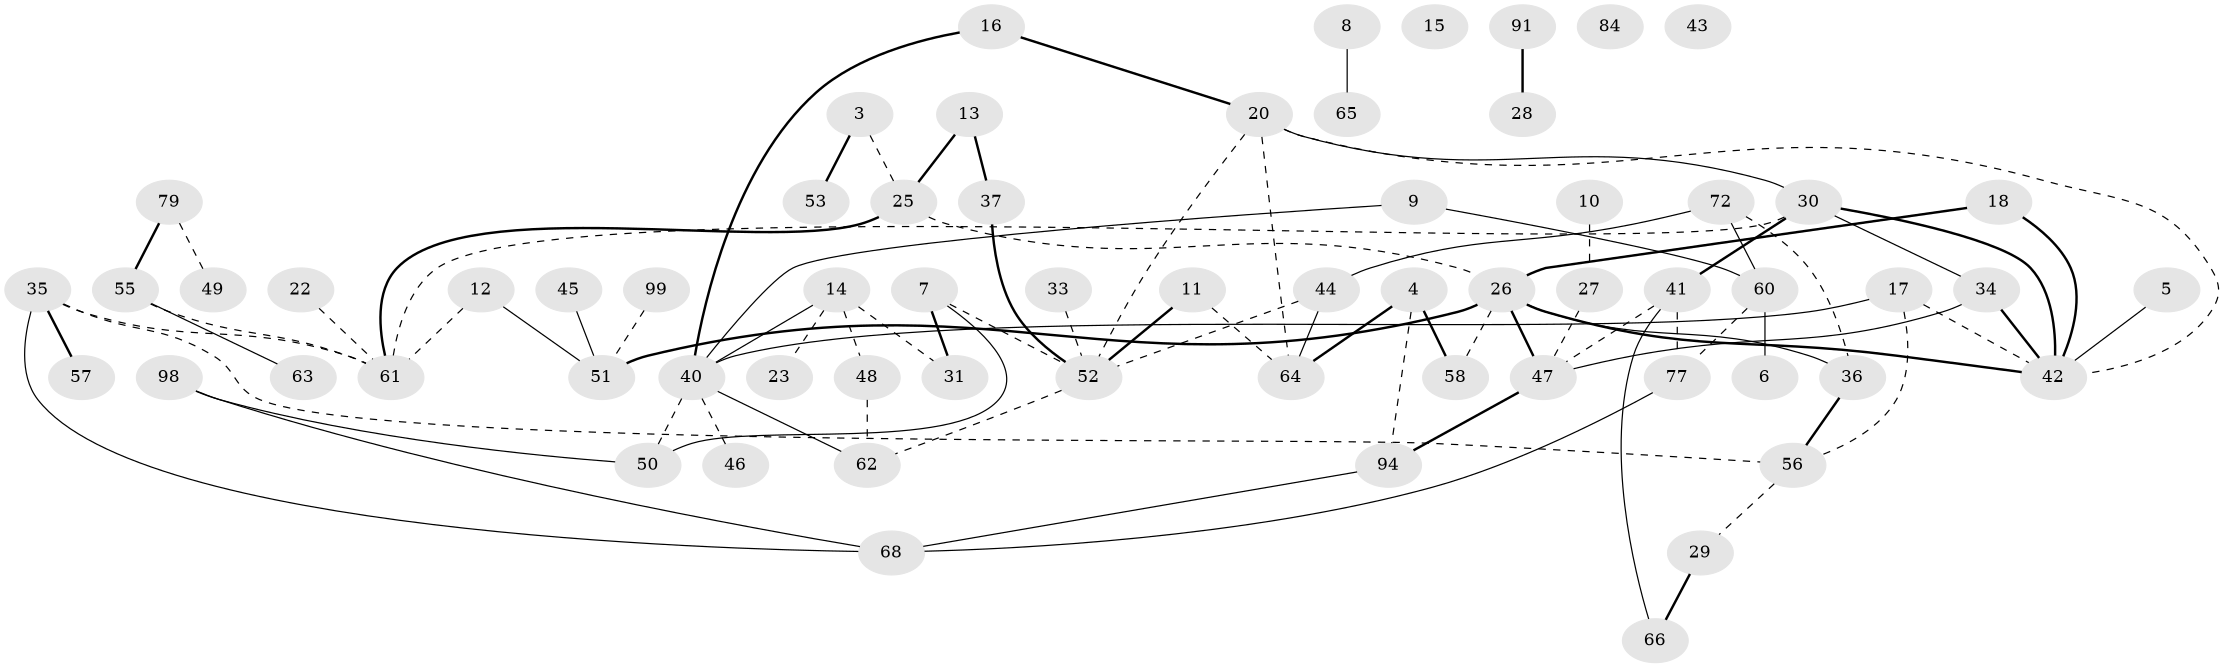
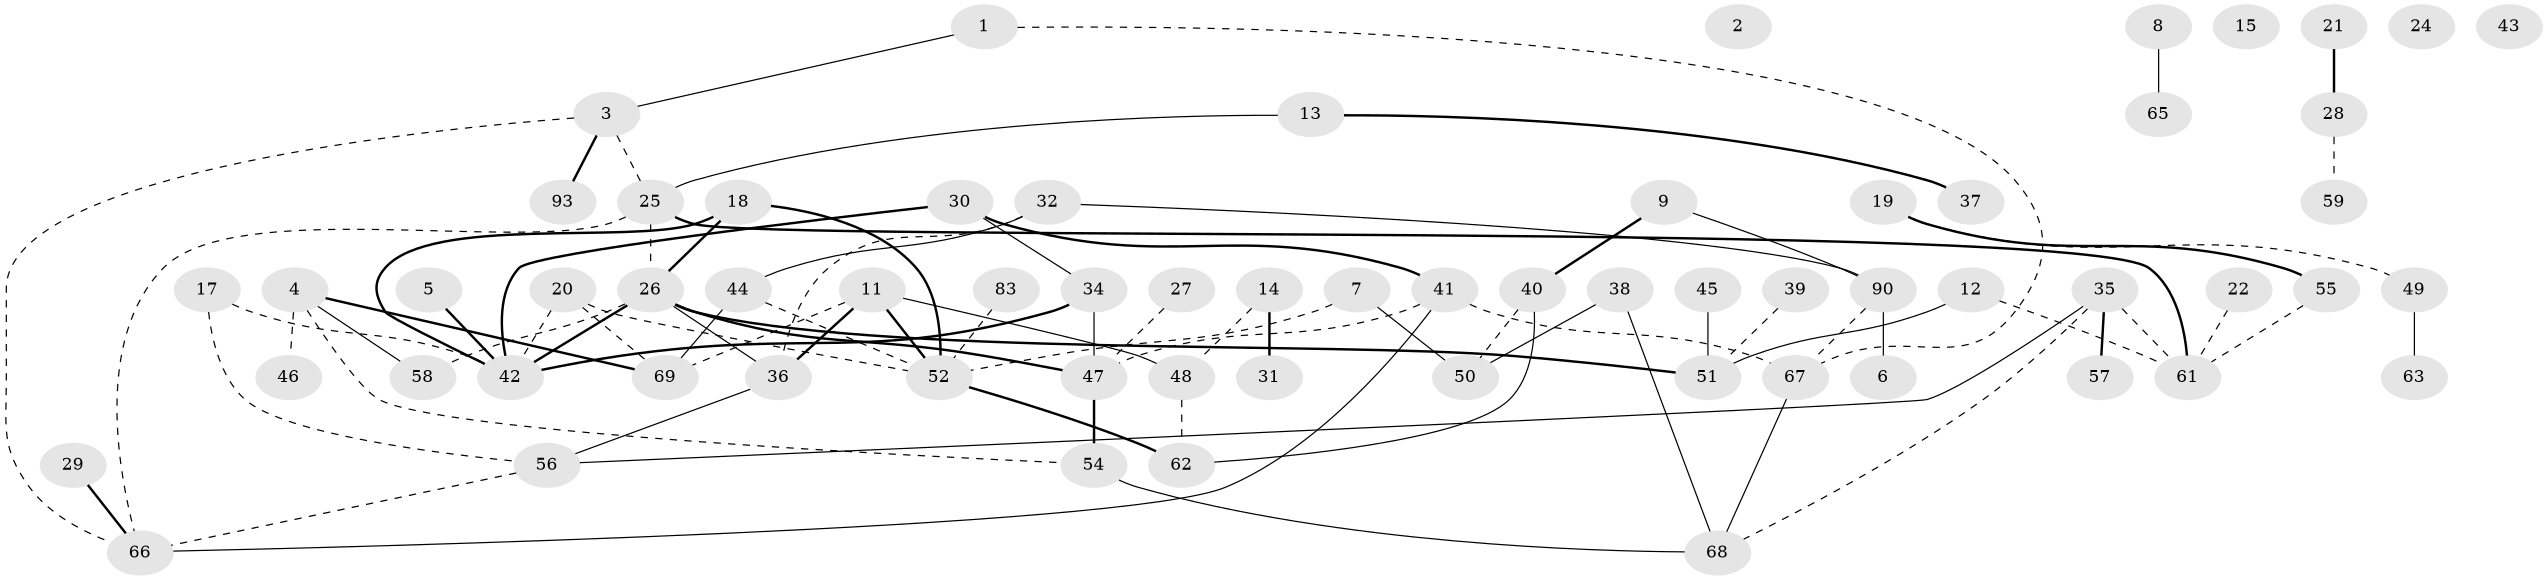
none -> (984, 27)
(991, 27) -> none
(1523, 27) -> (2334, 27)
(1610, 27) -> (2422, 27)
none -> (1738, 27)
(937, 158) -> (974, 131)
(1534, 158) -> none
none -> (122, 196)
(169, 202) -> (1883, 202)
(816, 202) -> (563, 202)
(1590, 202) -> none
(1721, 202) -> (1048, 202)
none -> (2334, 202)
(1205, 230) -> none
none -> (254, 235)
(970, 239) -> (1598, 246)
(657, 290) -> (1796, 290)
(1058, 290) -> (1006, 290)
(1765, 290) -> (1883, 290)
(1010, 303) -> (905, 257)
(781, 324) -> none
none -> (837, 324)
(1292, 324) -> none
none -> (1031, 328)
(1435, 334) -> (345, 324)
(2110, 334) -> (477, 341)
(942, 339) -> none
(907, 342) -> (1269, 334)
(233, 343) -> (2414, 334)
(169, 378) -> (1620, 290)
(780, 378) -> none
(1291, 378) -> (665, 378)
(1677, 378) -> (1796, 378)
(714, 422) -> (292, 334)
(1823, 422) -> (663, 421)
(979, 423) -> (1063, 417)
(897, 439) -> (1344, 429)
(1389, 465) -> (1094, 465)
(1747, 509) -> (344, 509)
(390, 518) -> (1925, 438)
